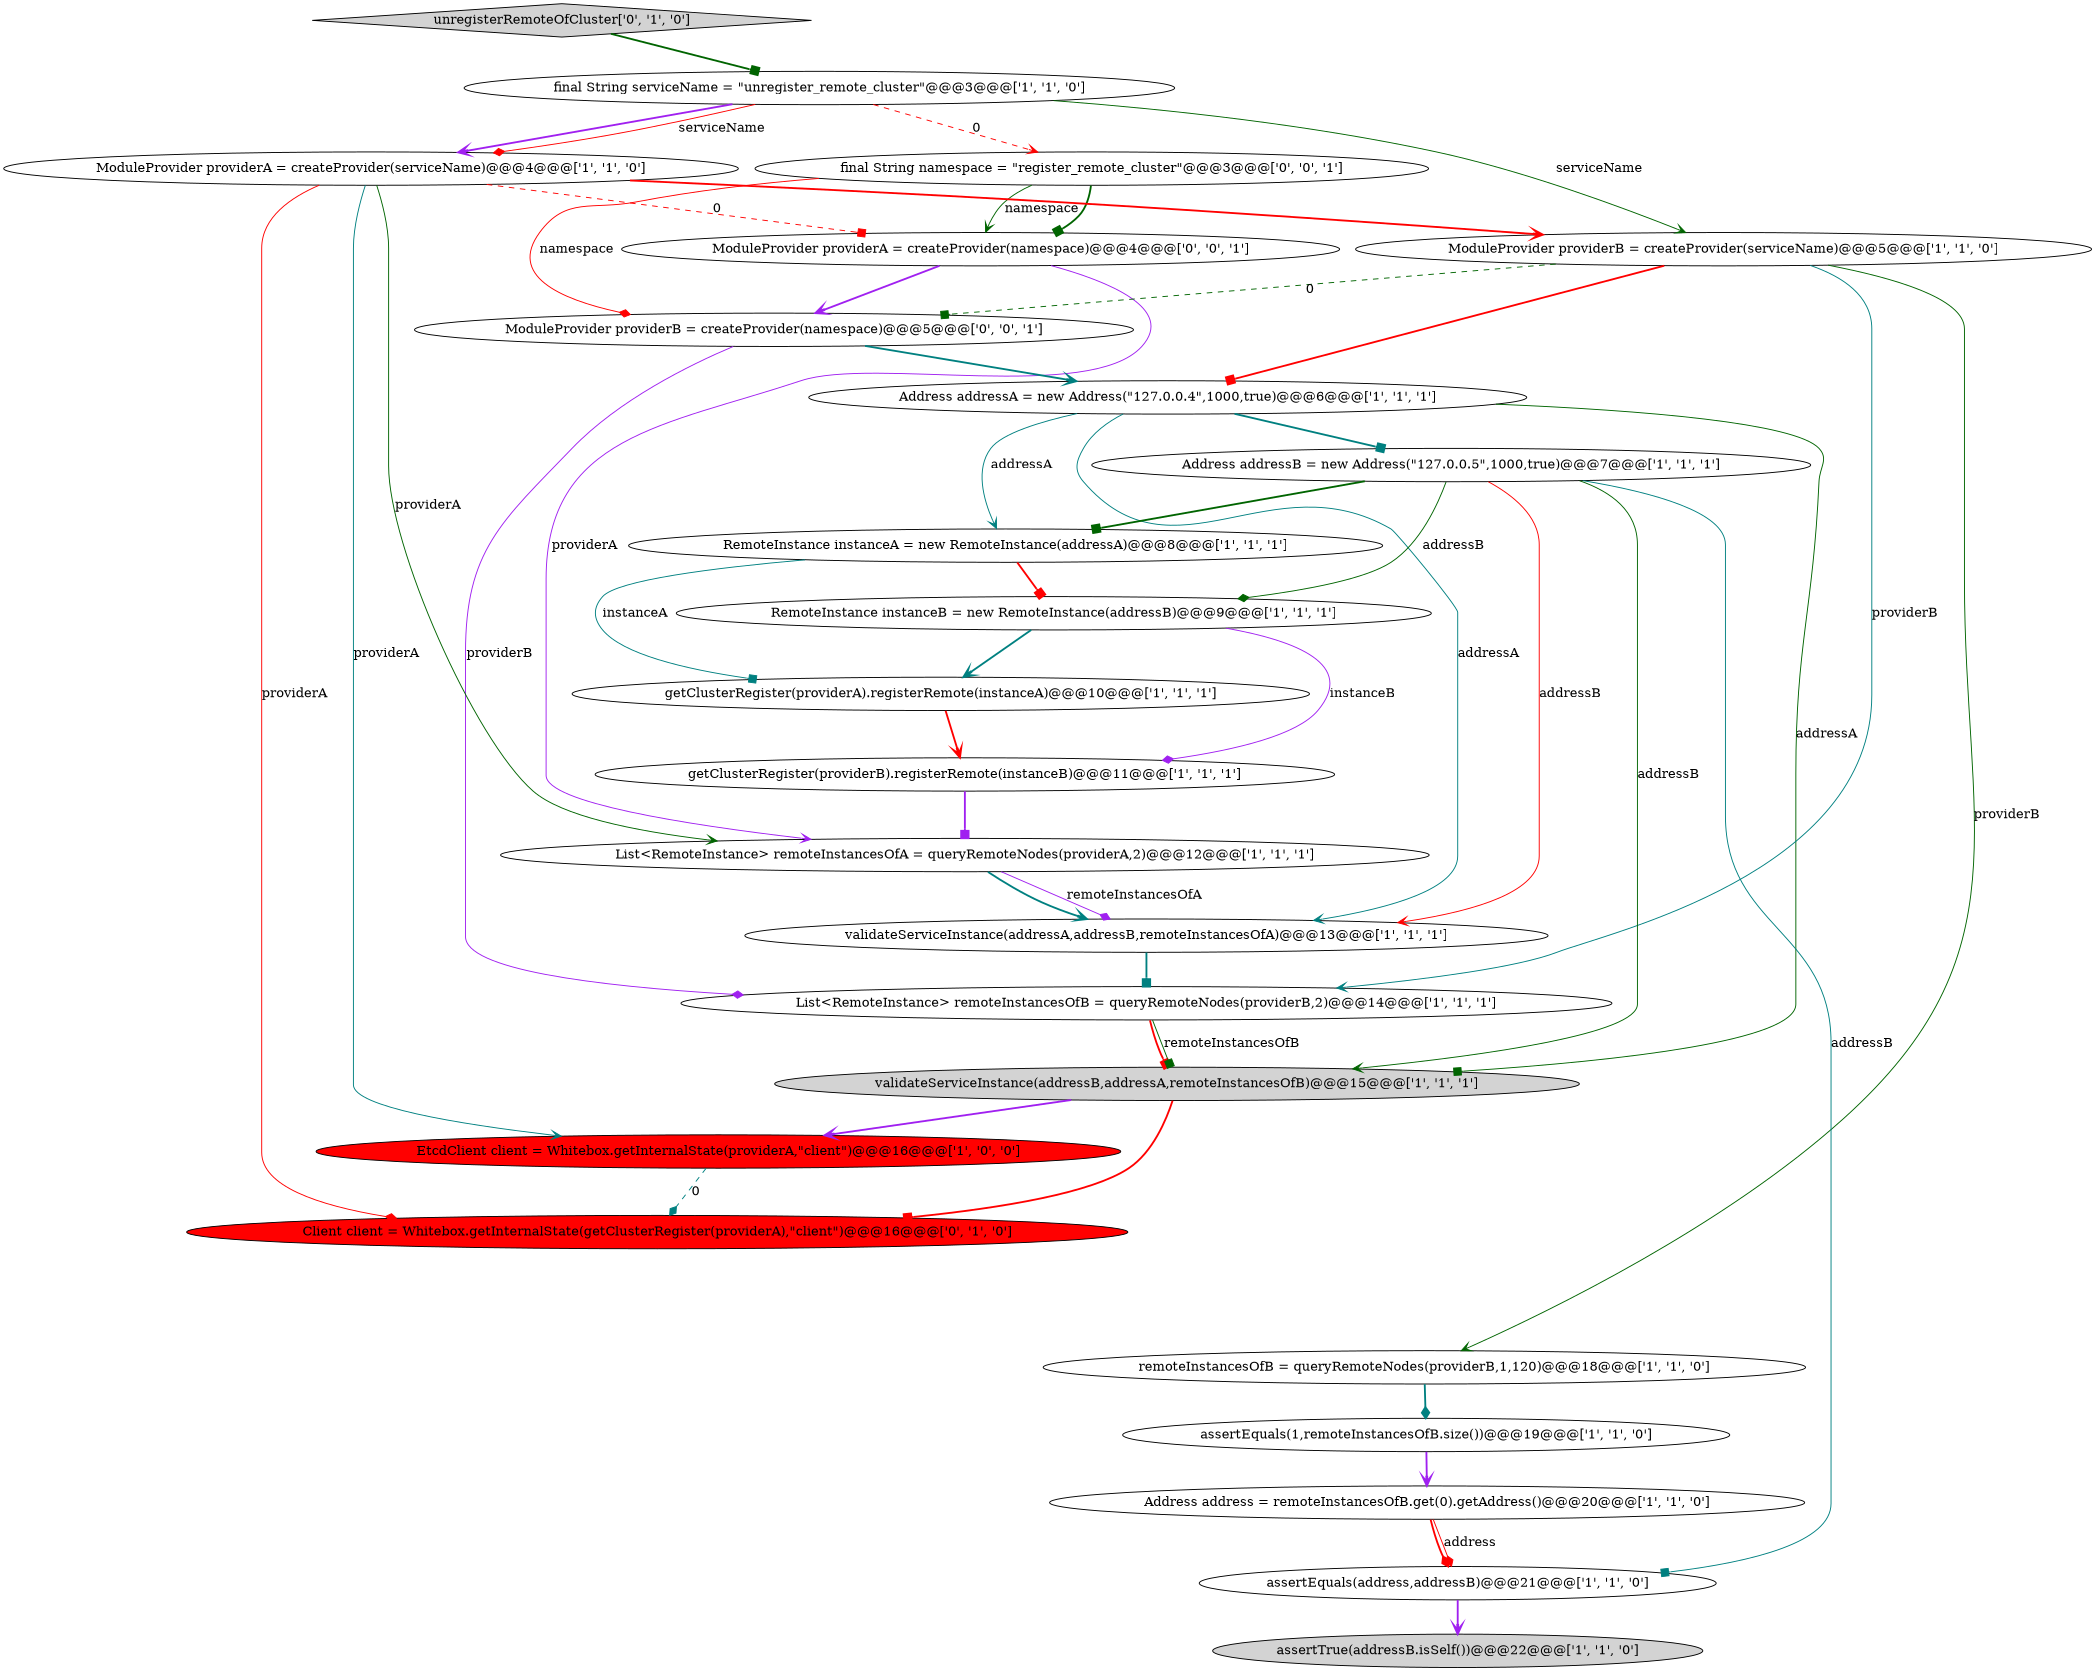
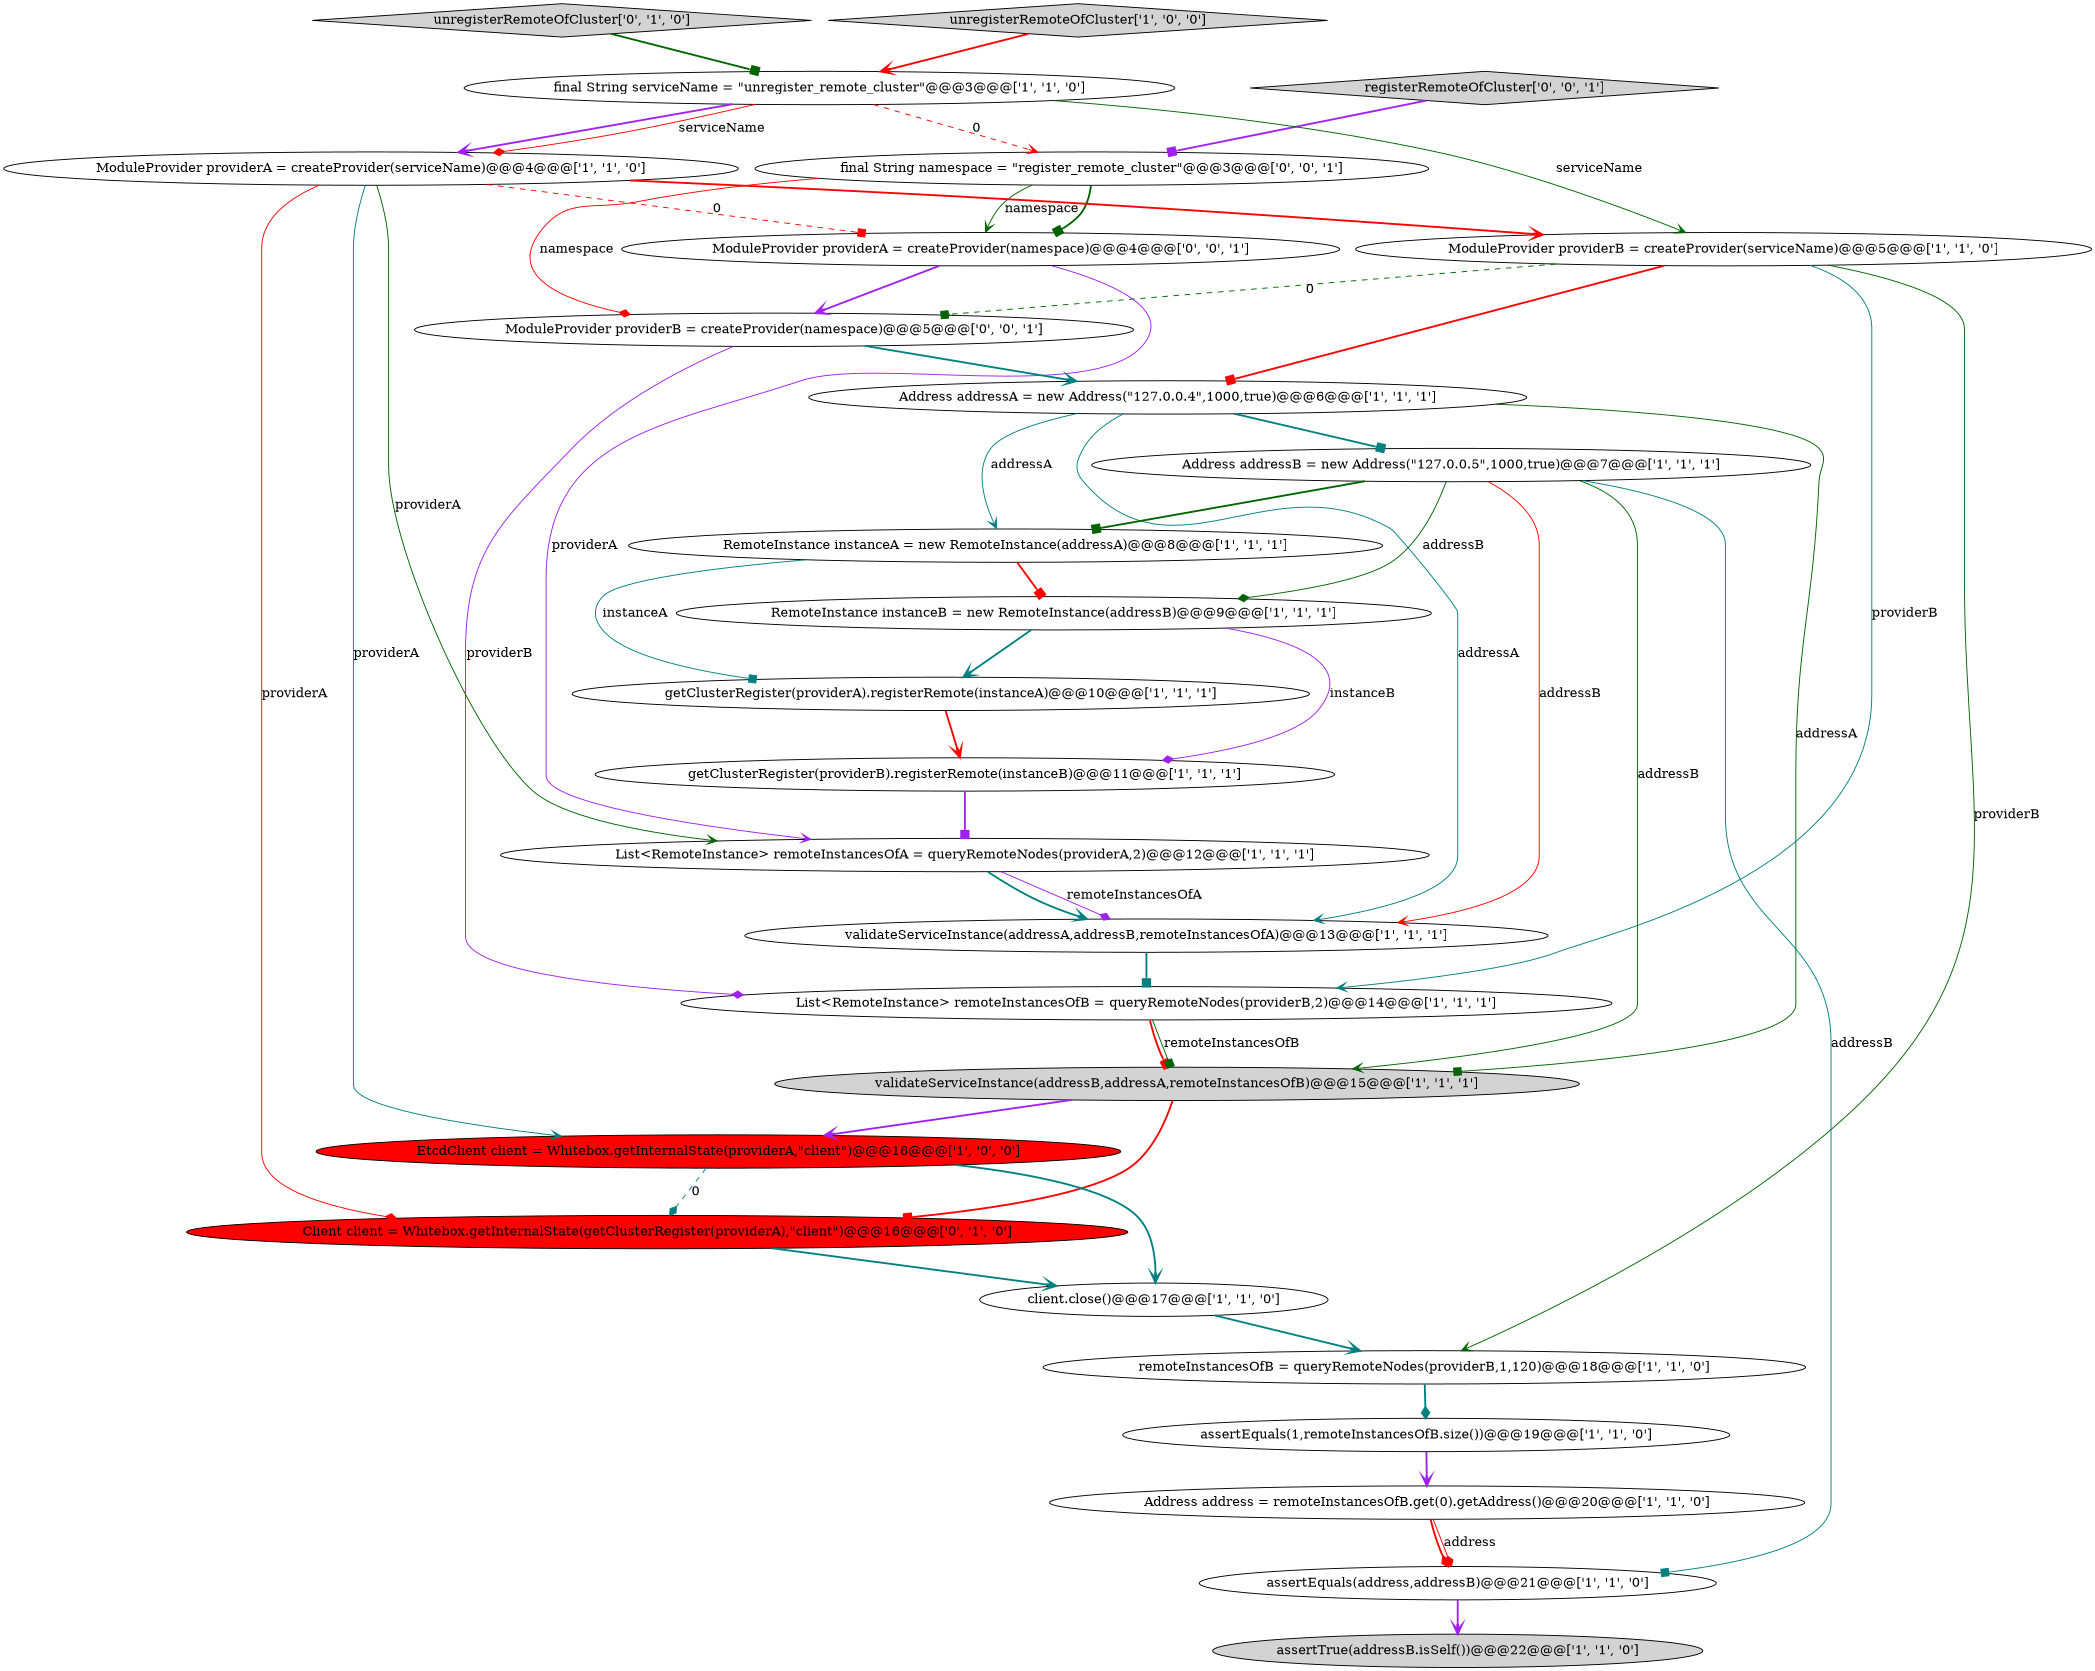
none -> (1078, 20)
none -> (1485, 88)
none -> (1154, 1300)
